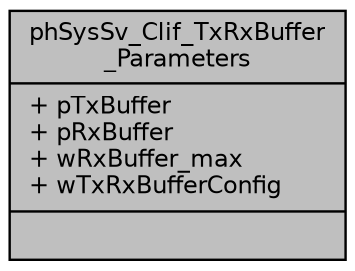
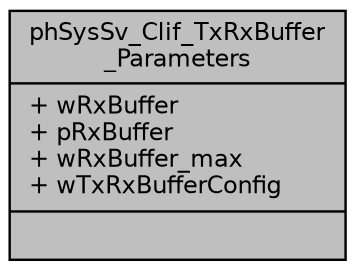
(100, 106) -> (104, 106)
